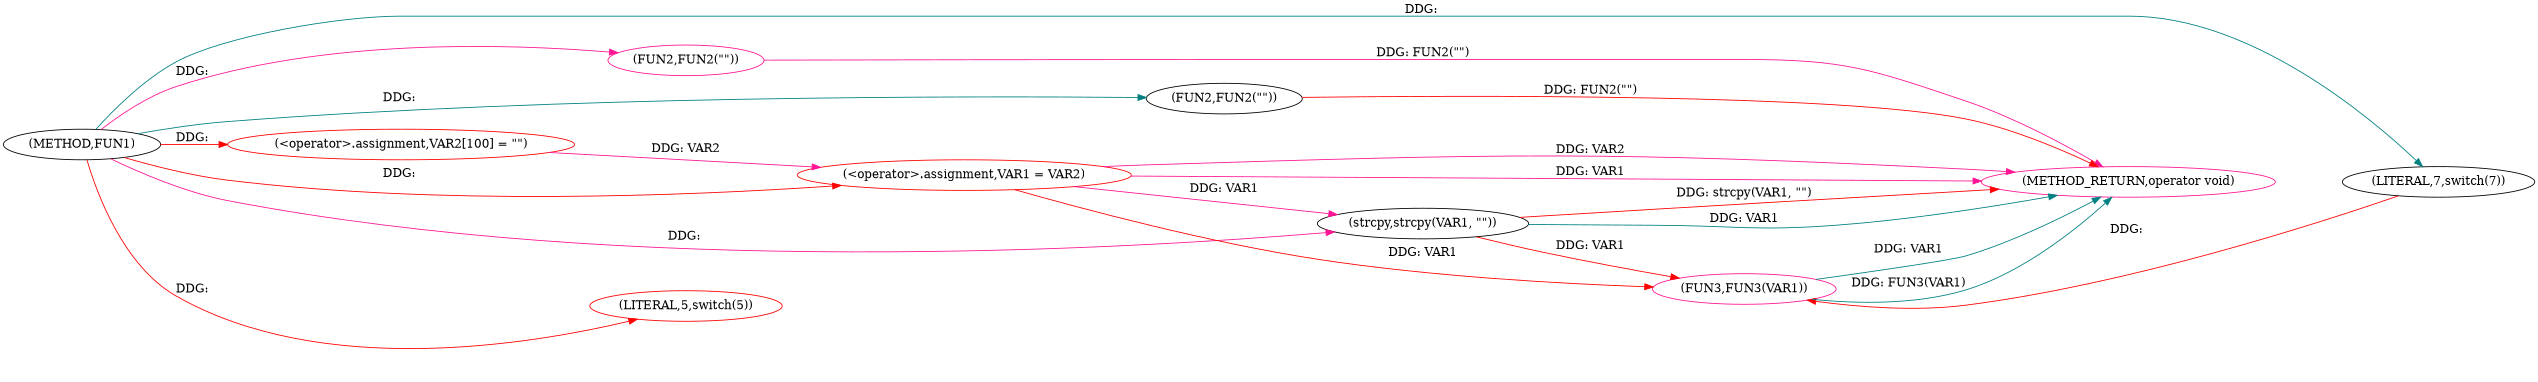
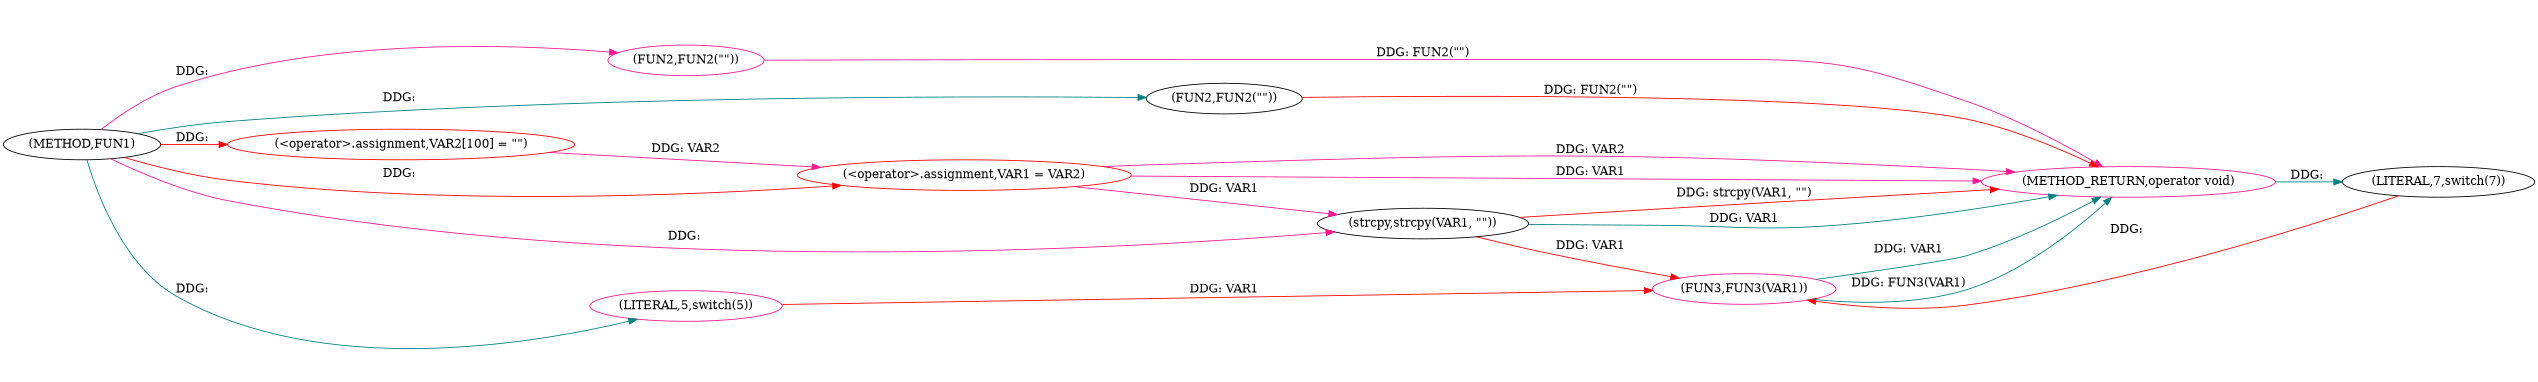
(1261, 16) -> (2304, 182)
(1326, 260) -> (1213, 298)
(686, 306) -> (686, 306)
(317, 341) -> (317, 341)
